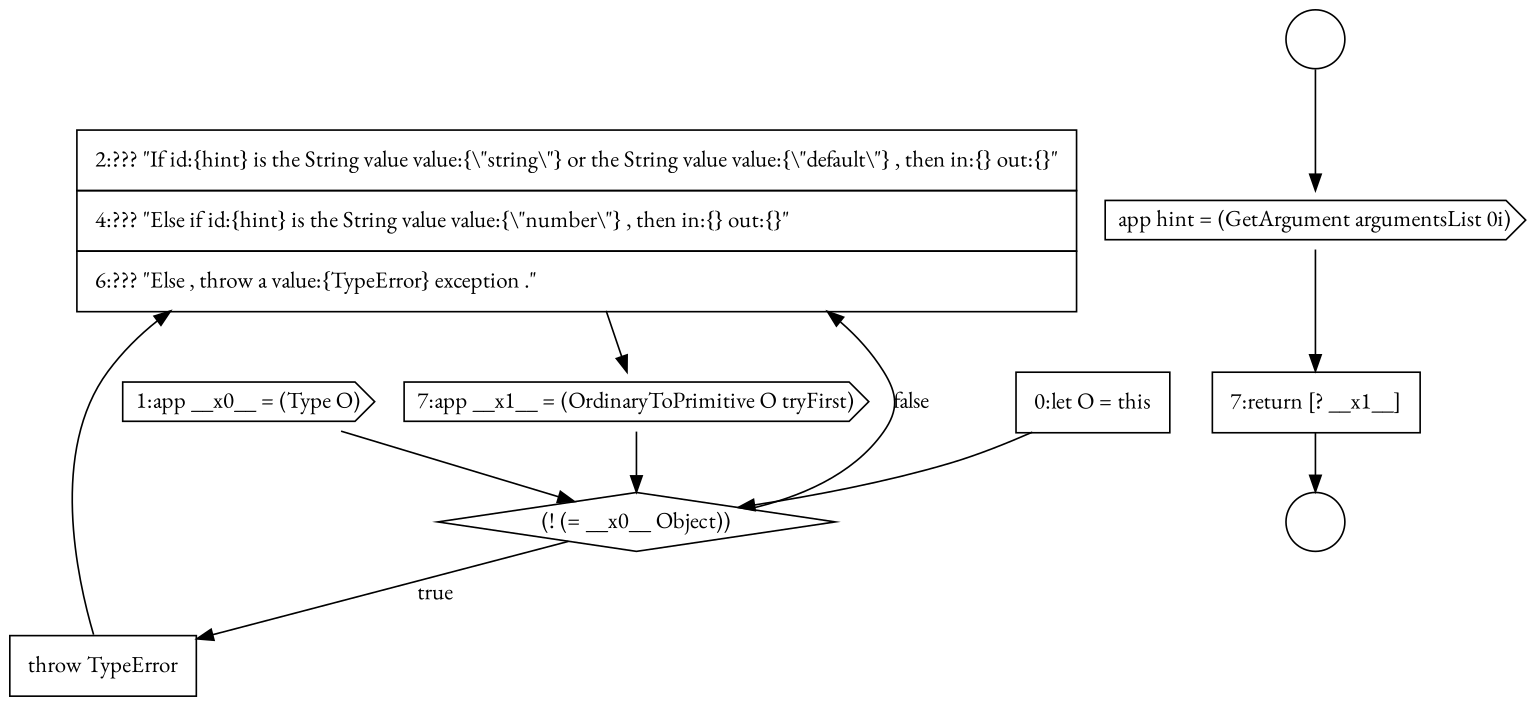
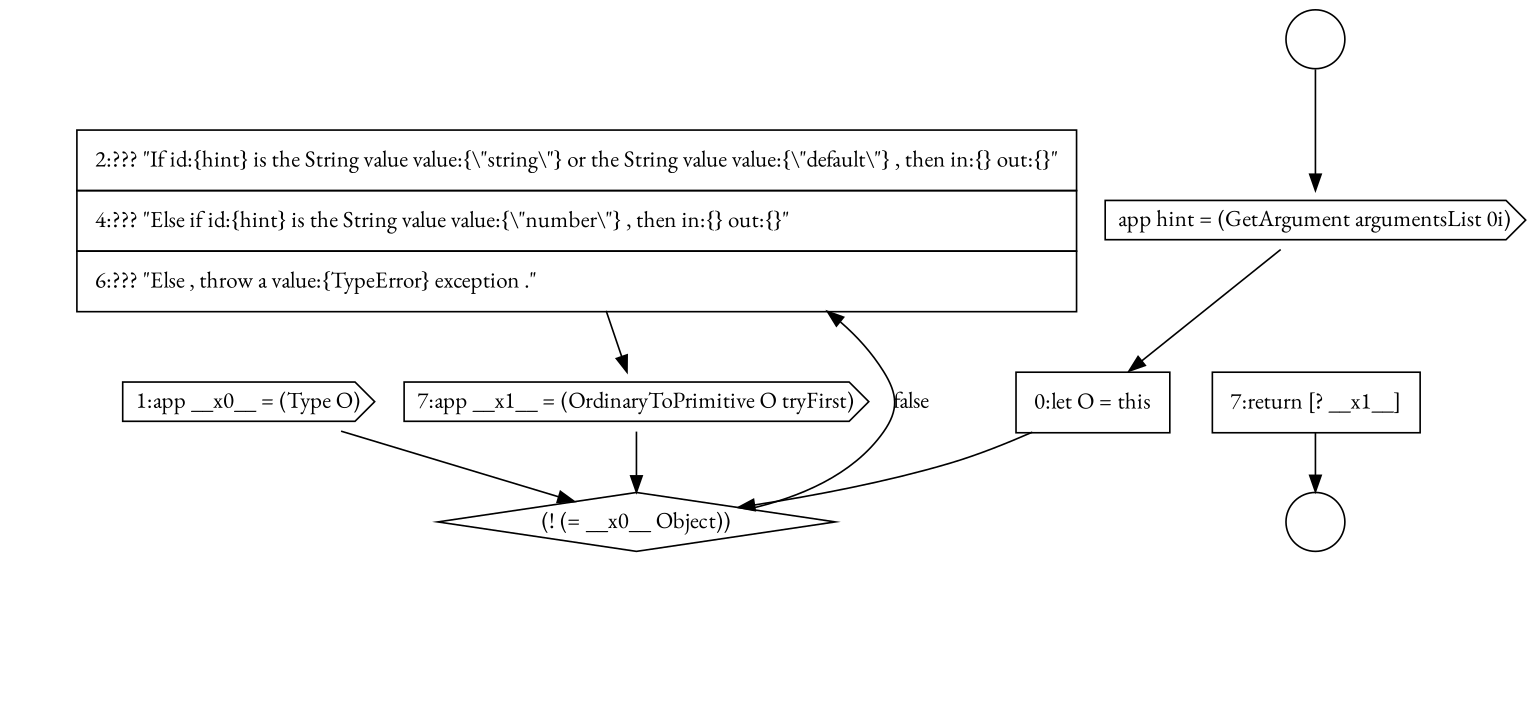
(1315, 302) -> (1211, 305)
(103, 665) -> none
